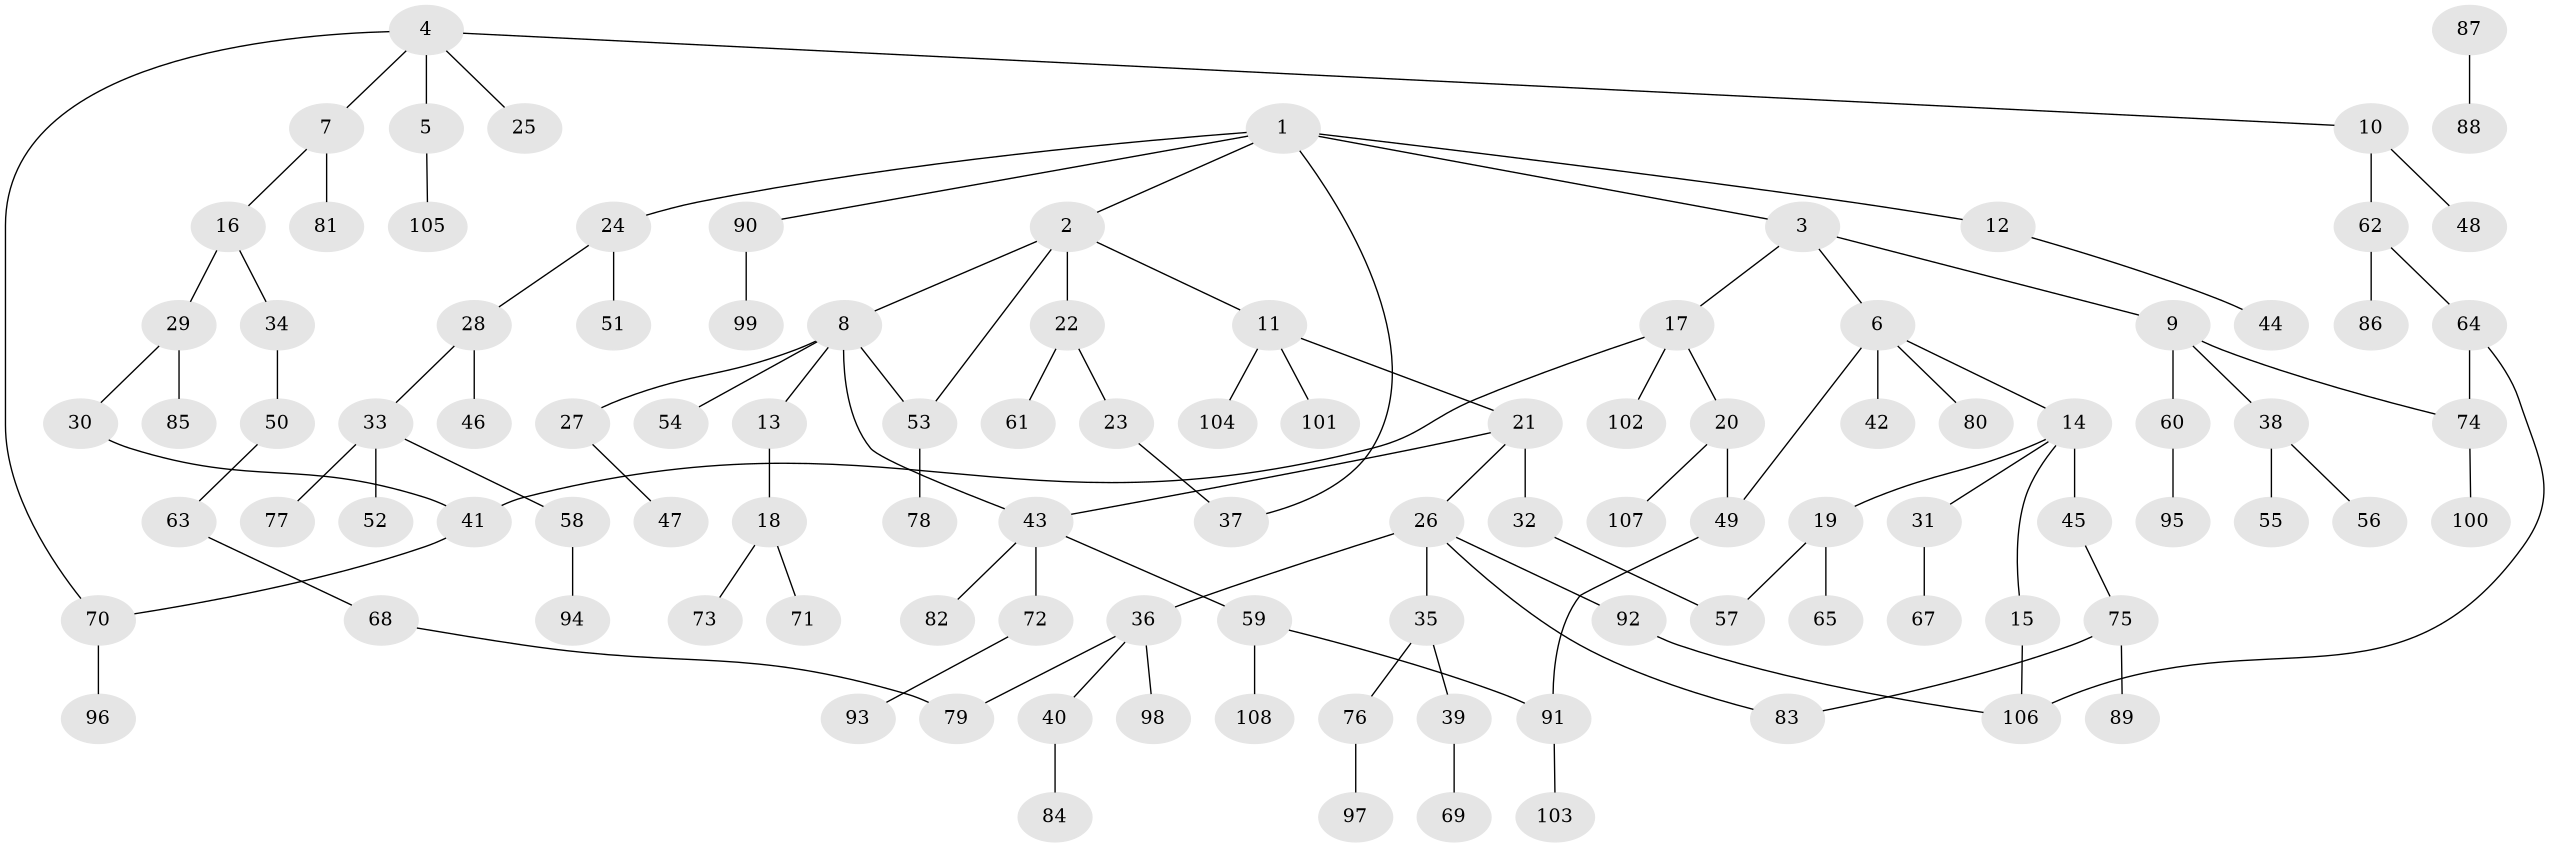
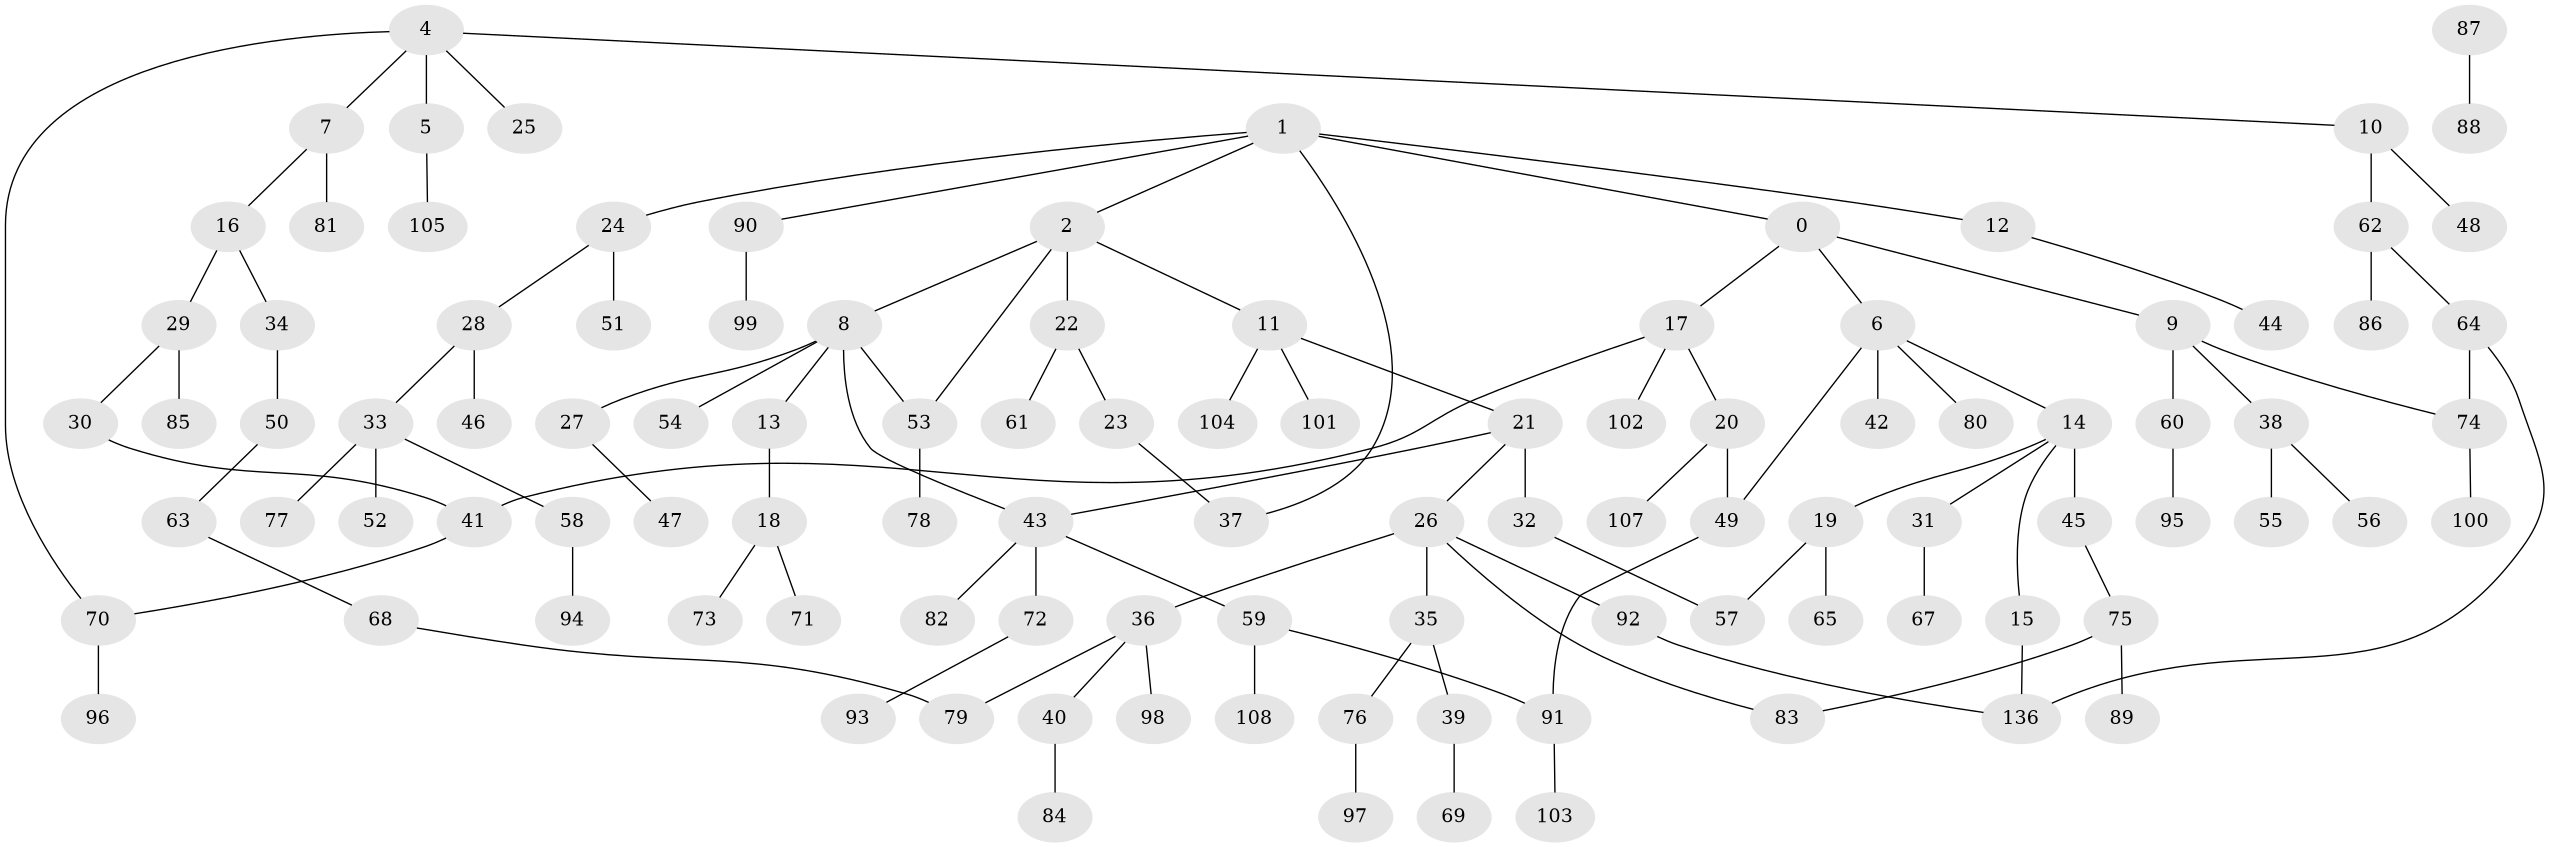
(1803, 227) -> (1803, 227)
(2021, 719) -> (2021, 719)
